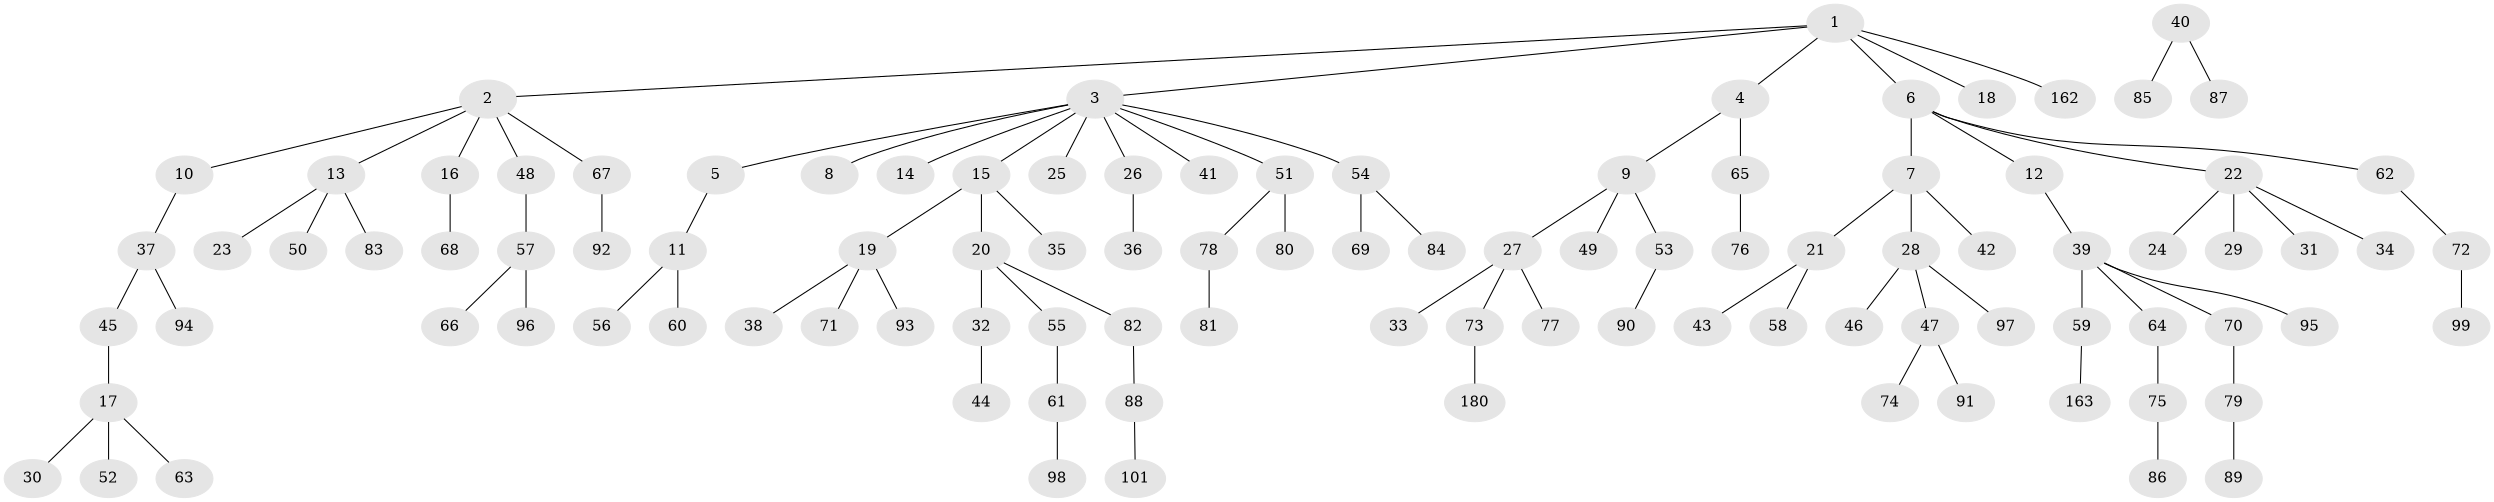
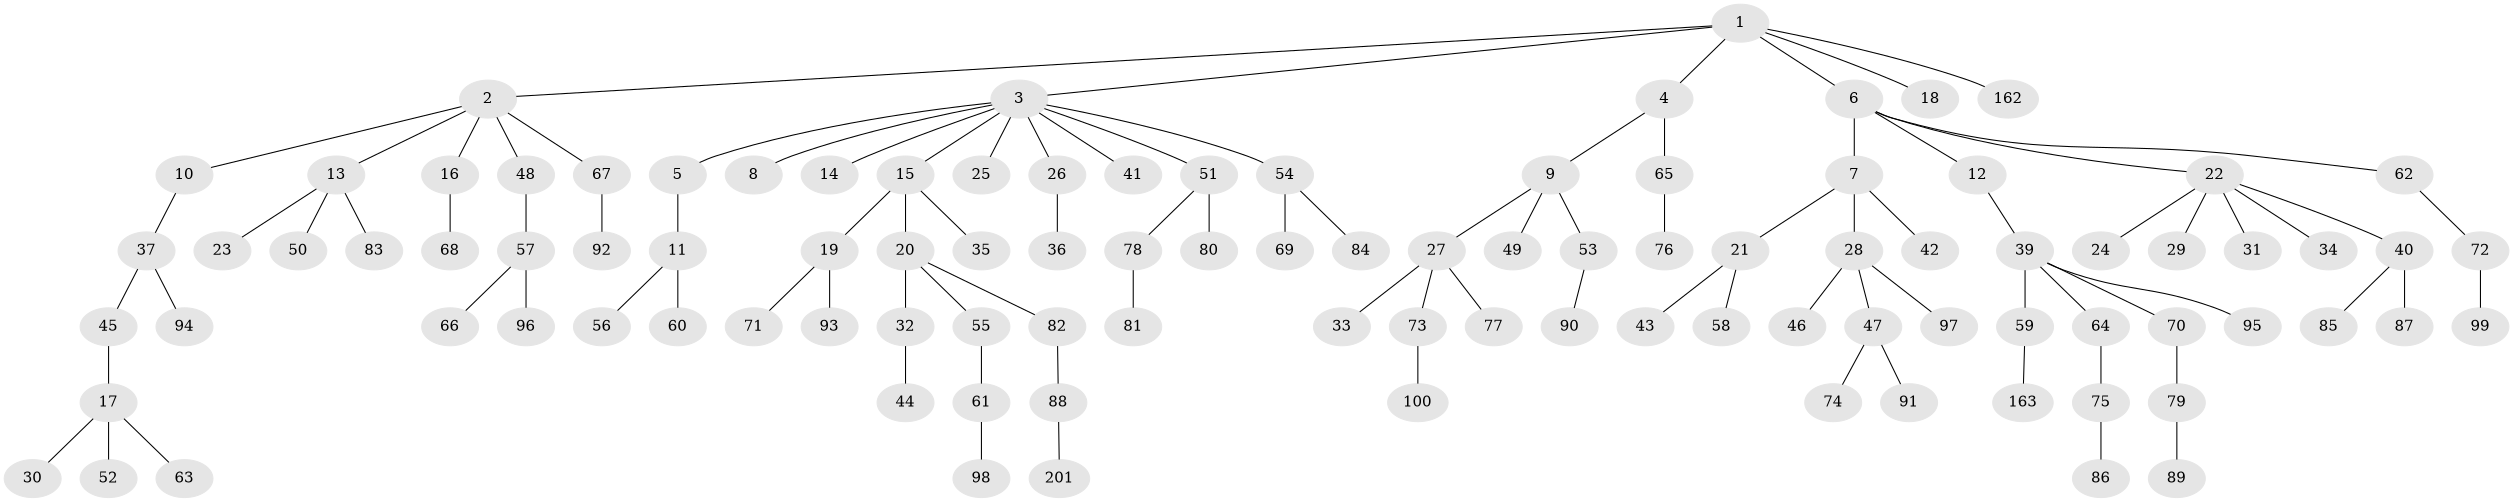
none -> (2312, 210)
(754, 327) -> none
(1475, 403) -> (1418, 403)
(1135, 479) -> (1059, 479)
